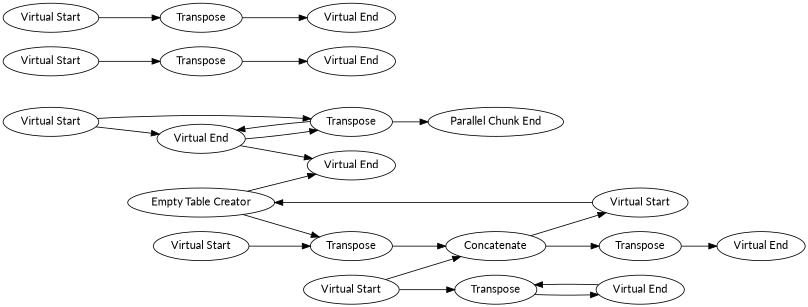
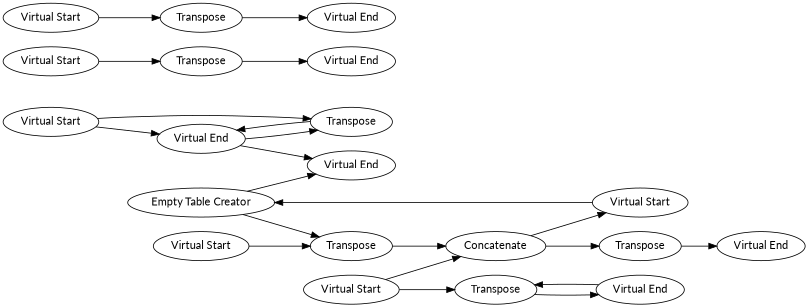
(496, 122) -> none
